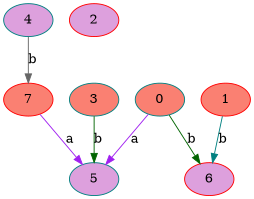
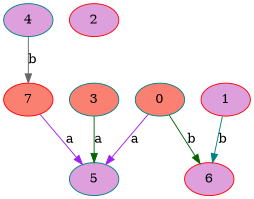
(226, 100) -> (226, 100)
(98, 139) -> (98, 139)
